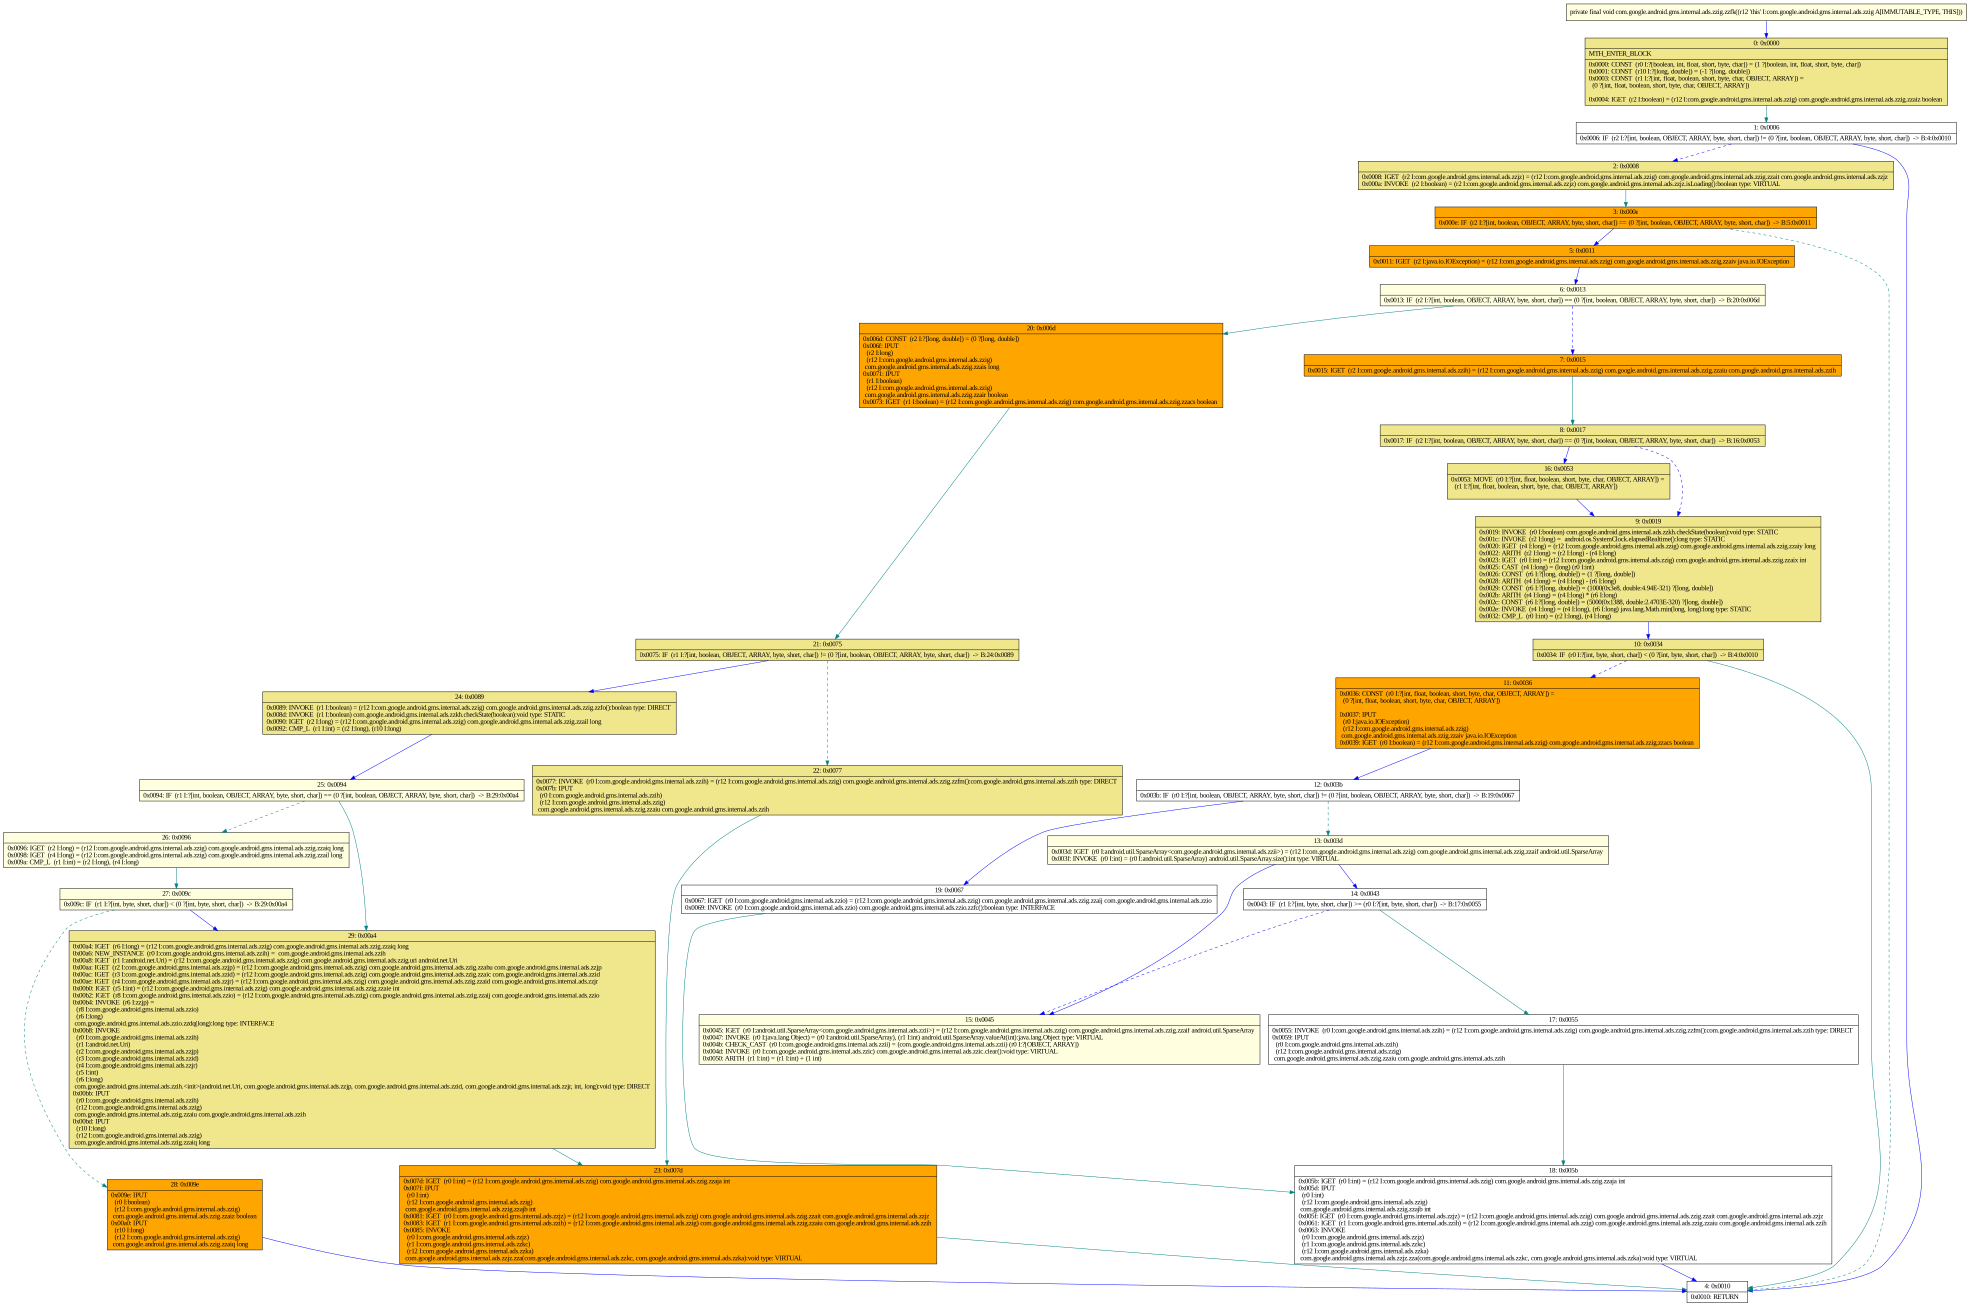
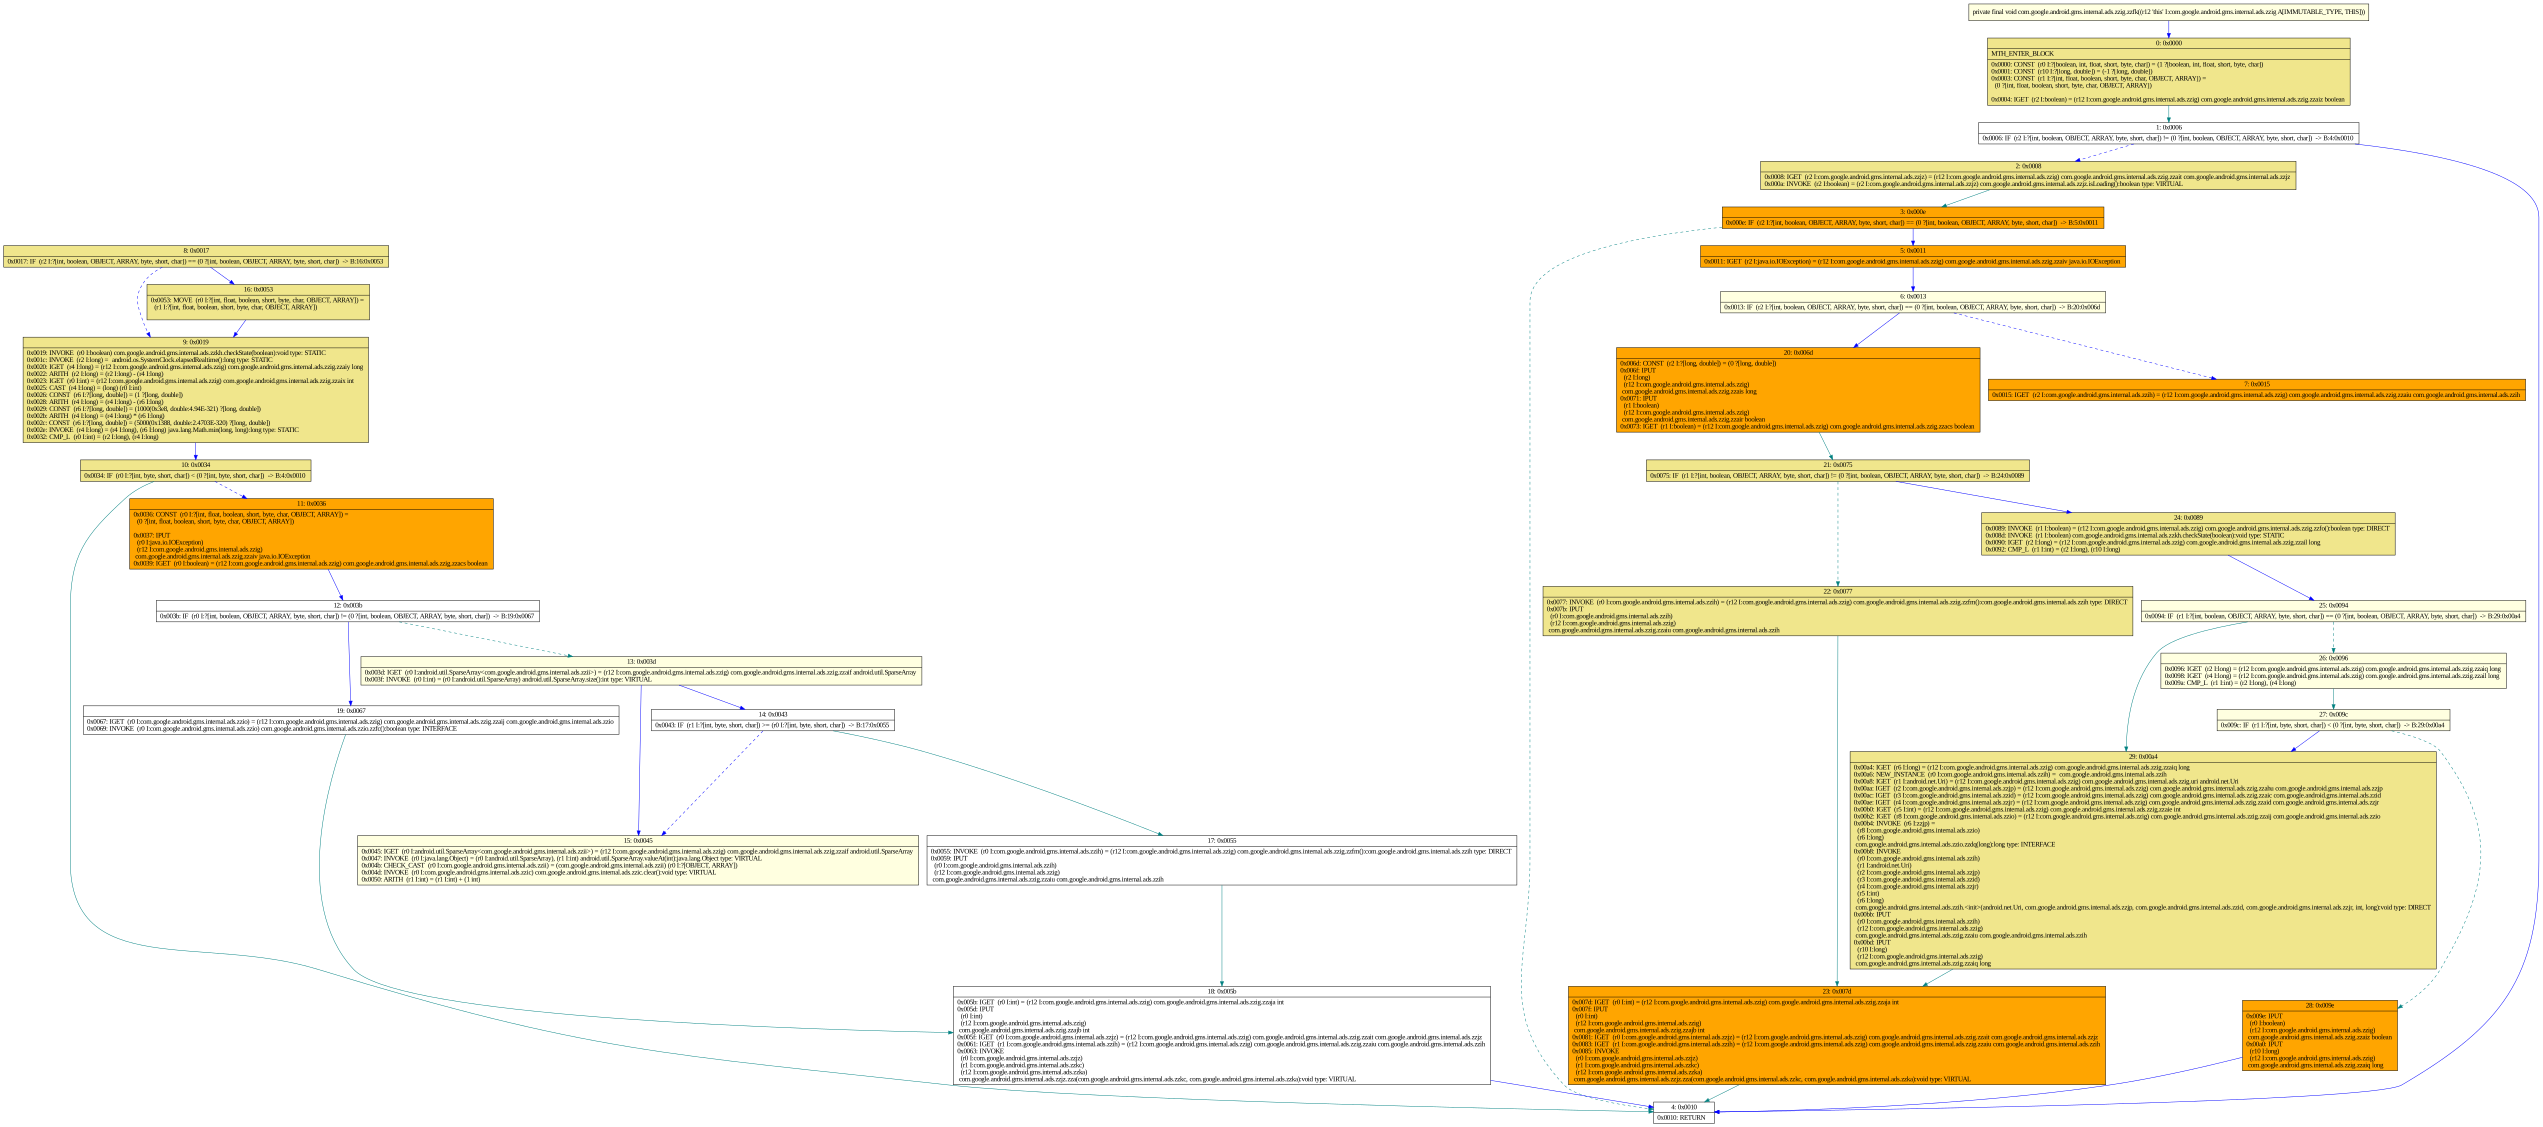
(1341, 318) -> (1878, 329)
(1573, 398) -> none
